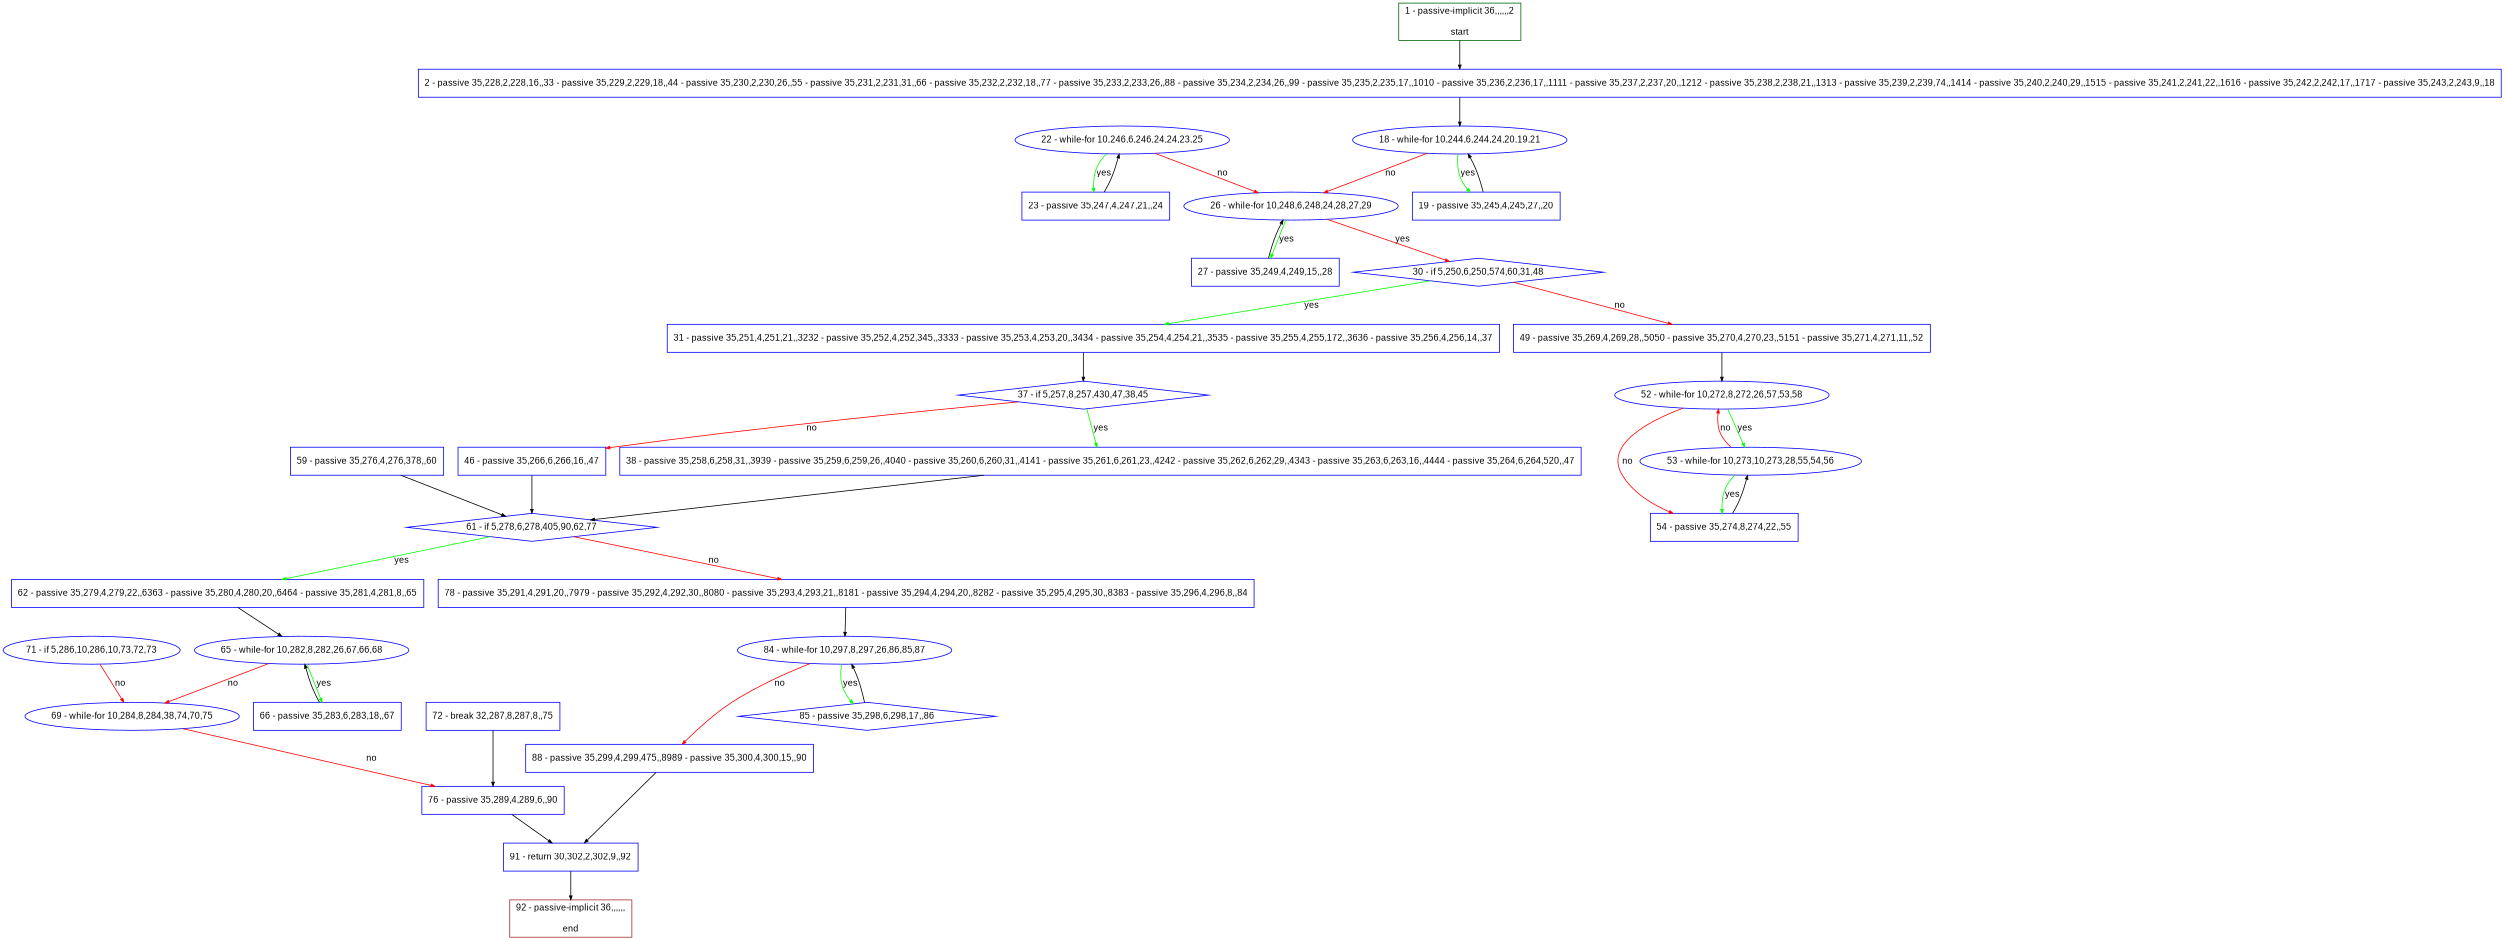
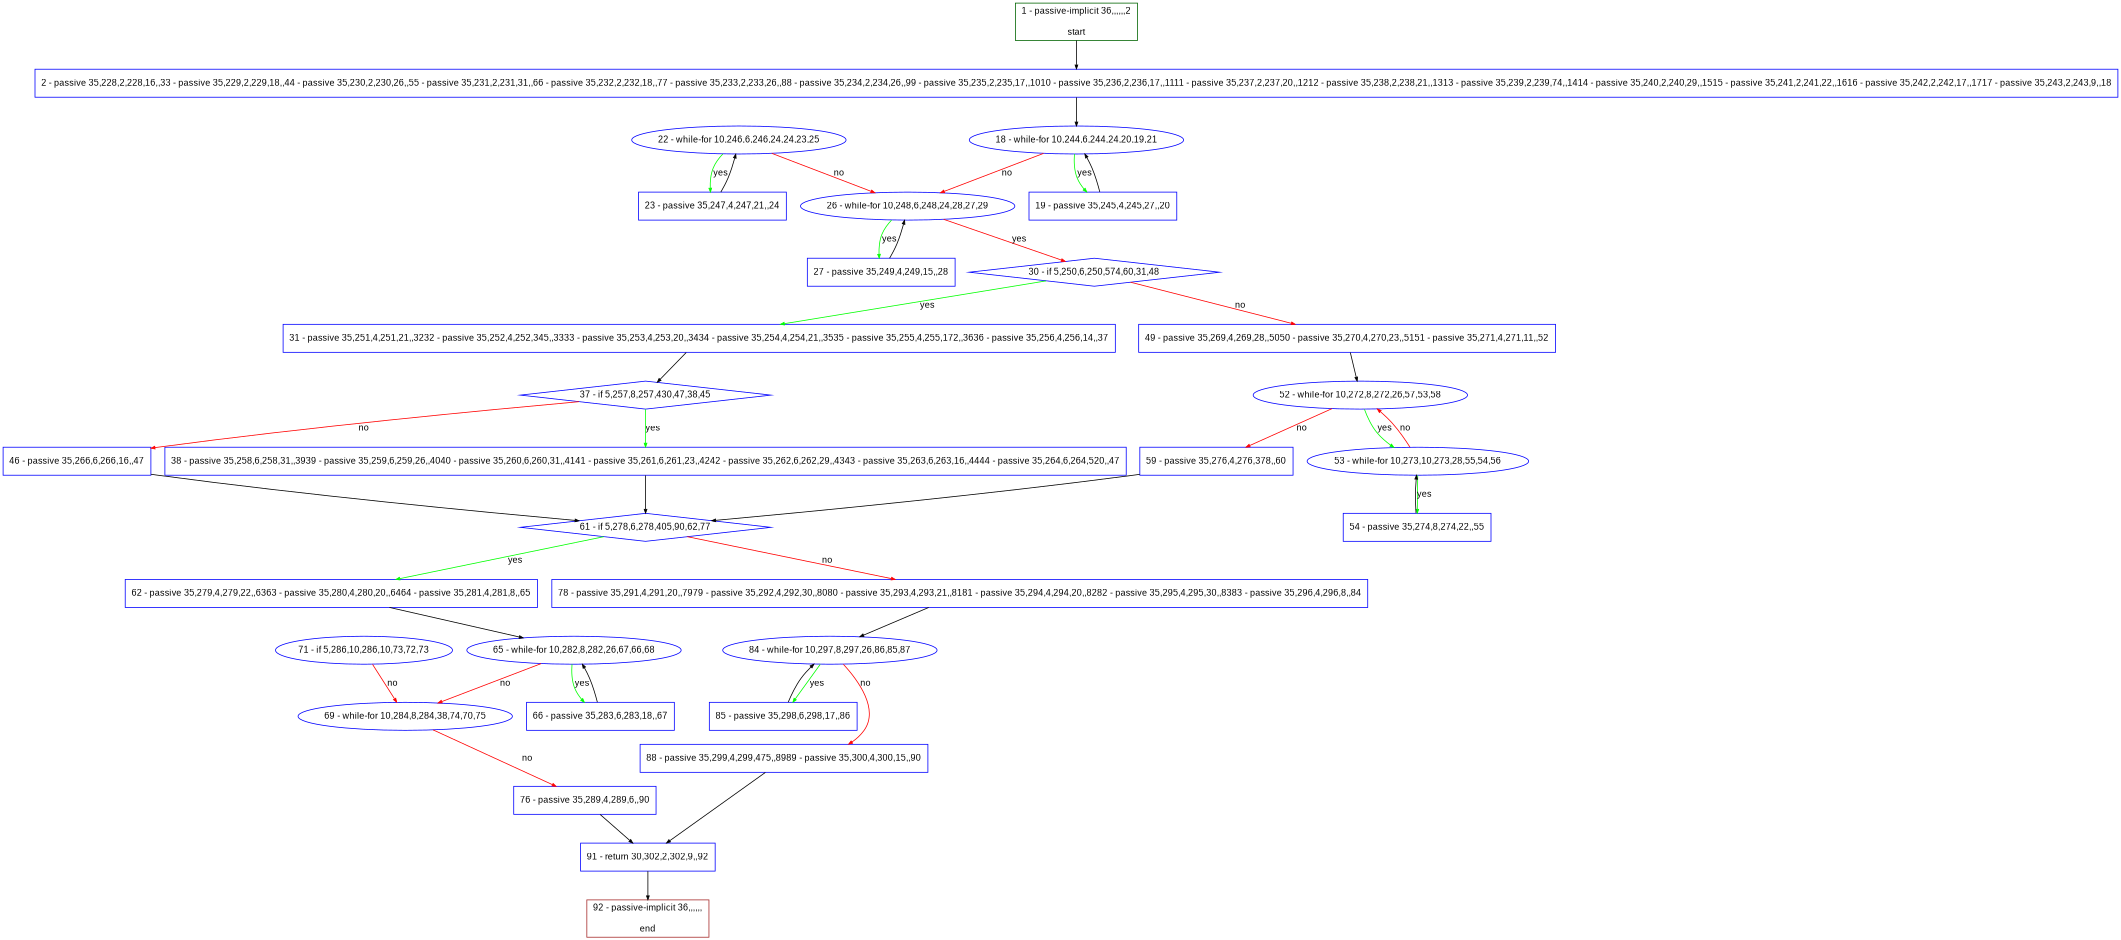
(1619, 455) -> (1291, 427)
(493, 716) -> none
(867, 716) -> (783, 716)
